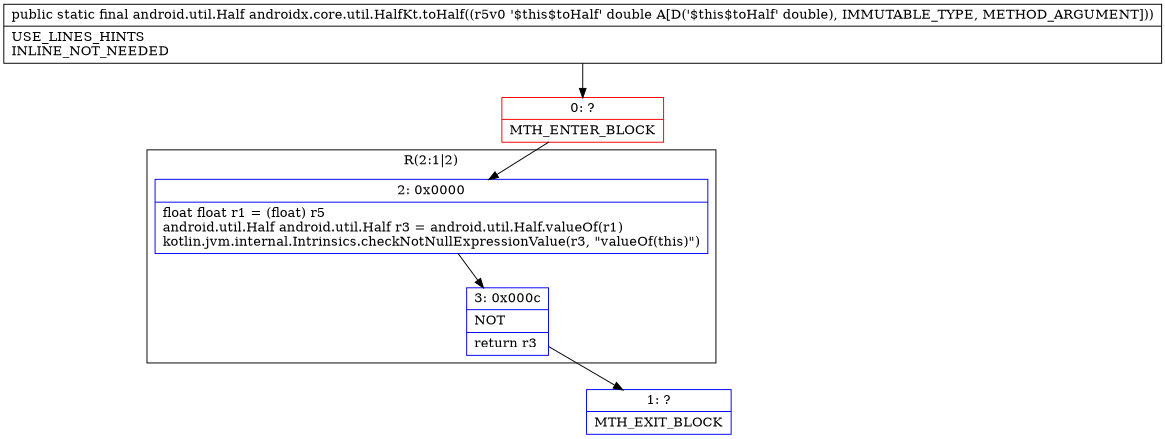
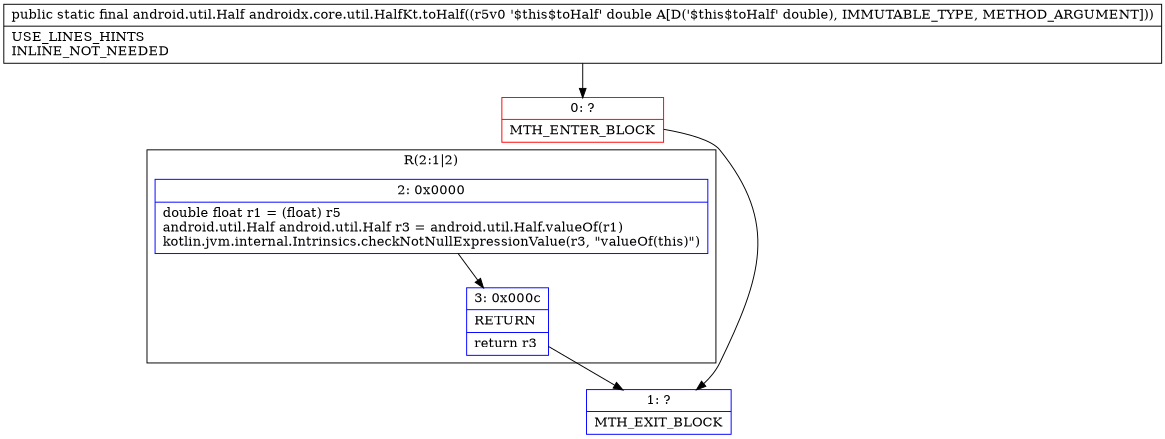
(523, 158) -> (757, 238)
(245, 213) -> (252, 213)
(490, 321) -> (505, 321)
